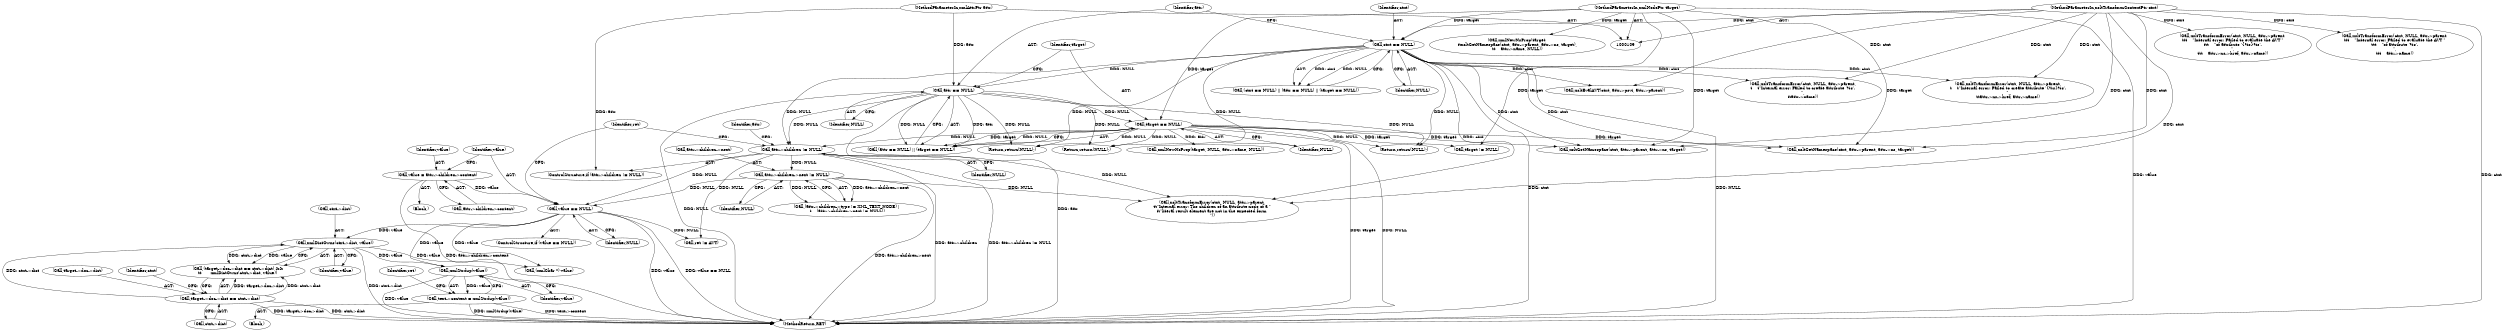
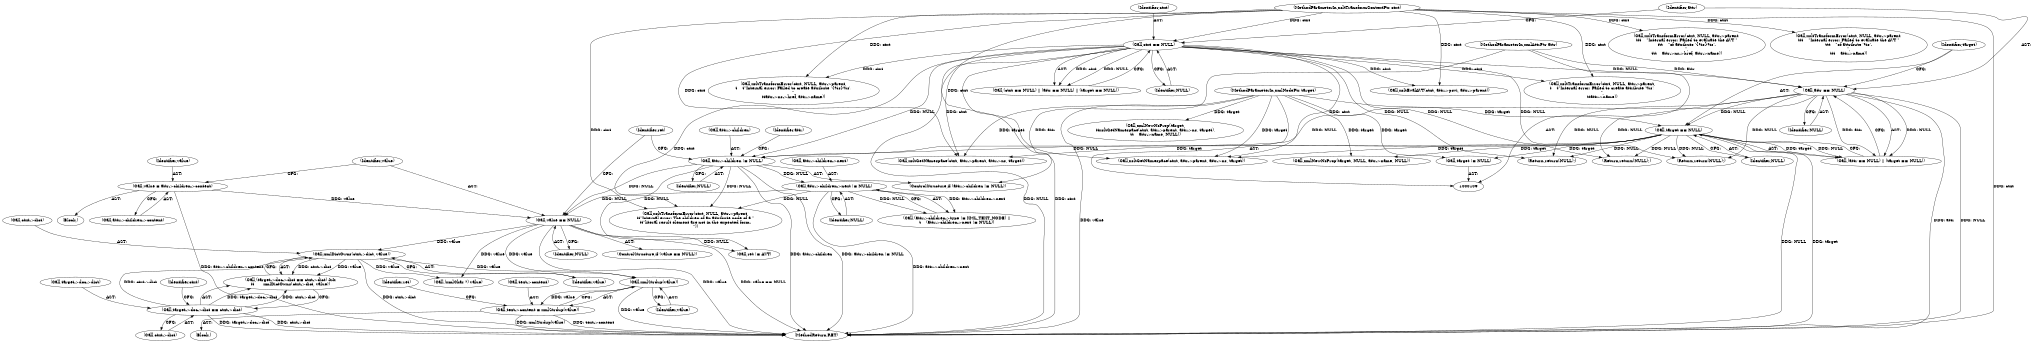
(1491, 14) -> (1335, 118)
(1778, 19) -> (1469, 172)
none -> (729, 130)
(1195, 137) -> (1534, 149)
none -> (528, 282)
